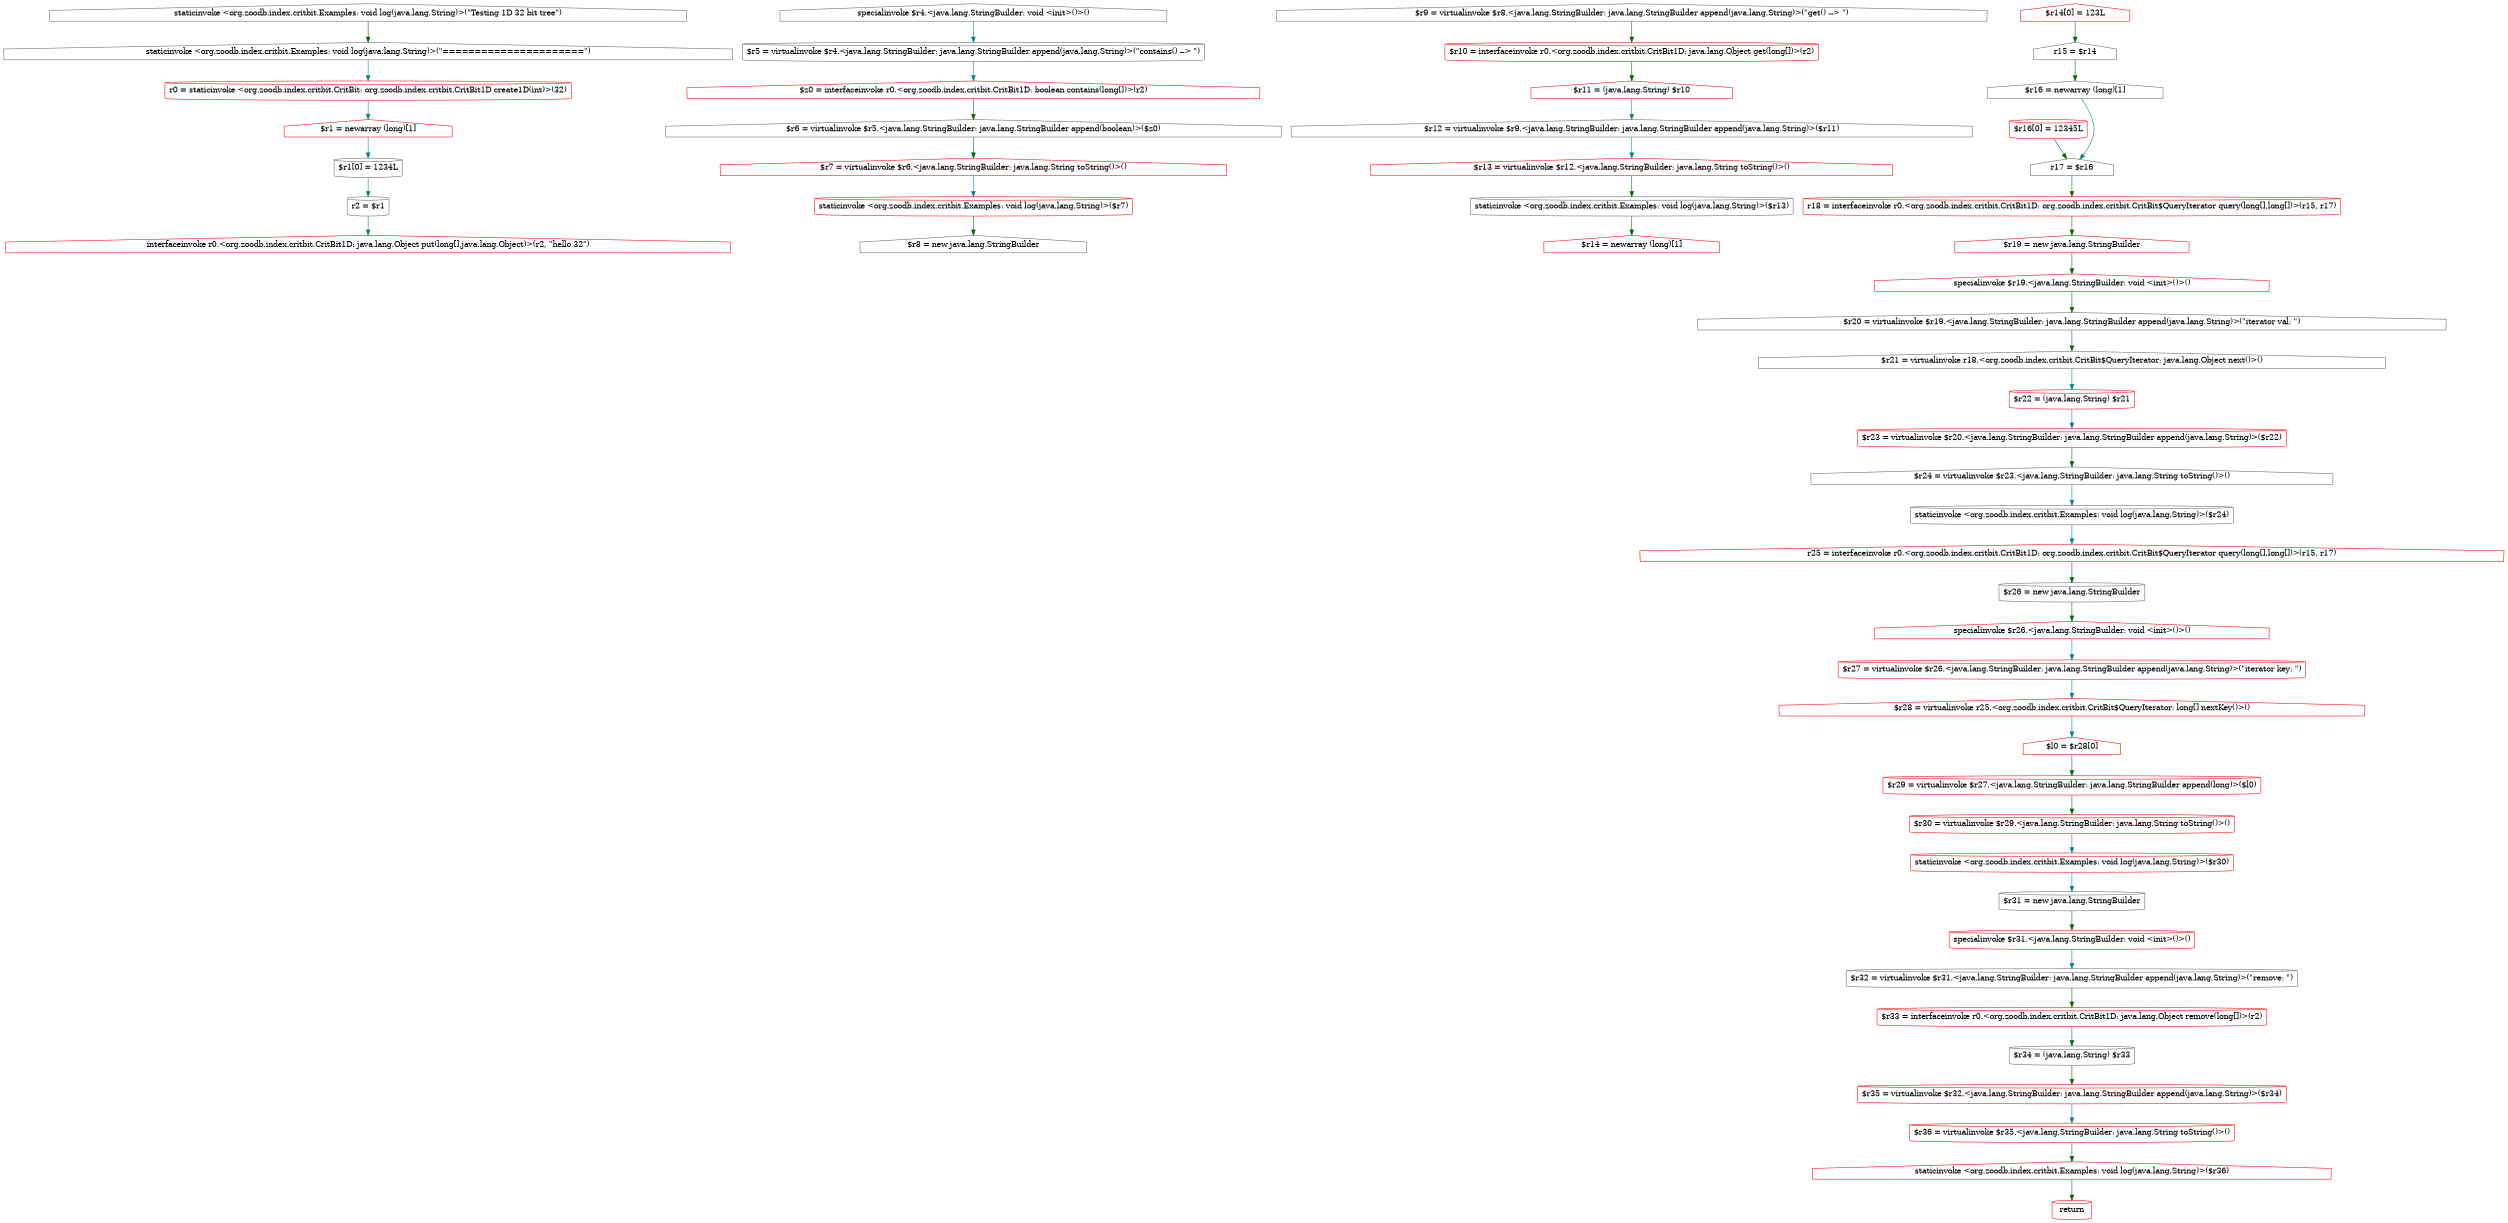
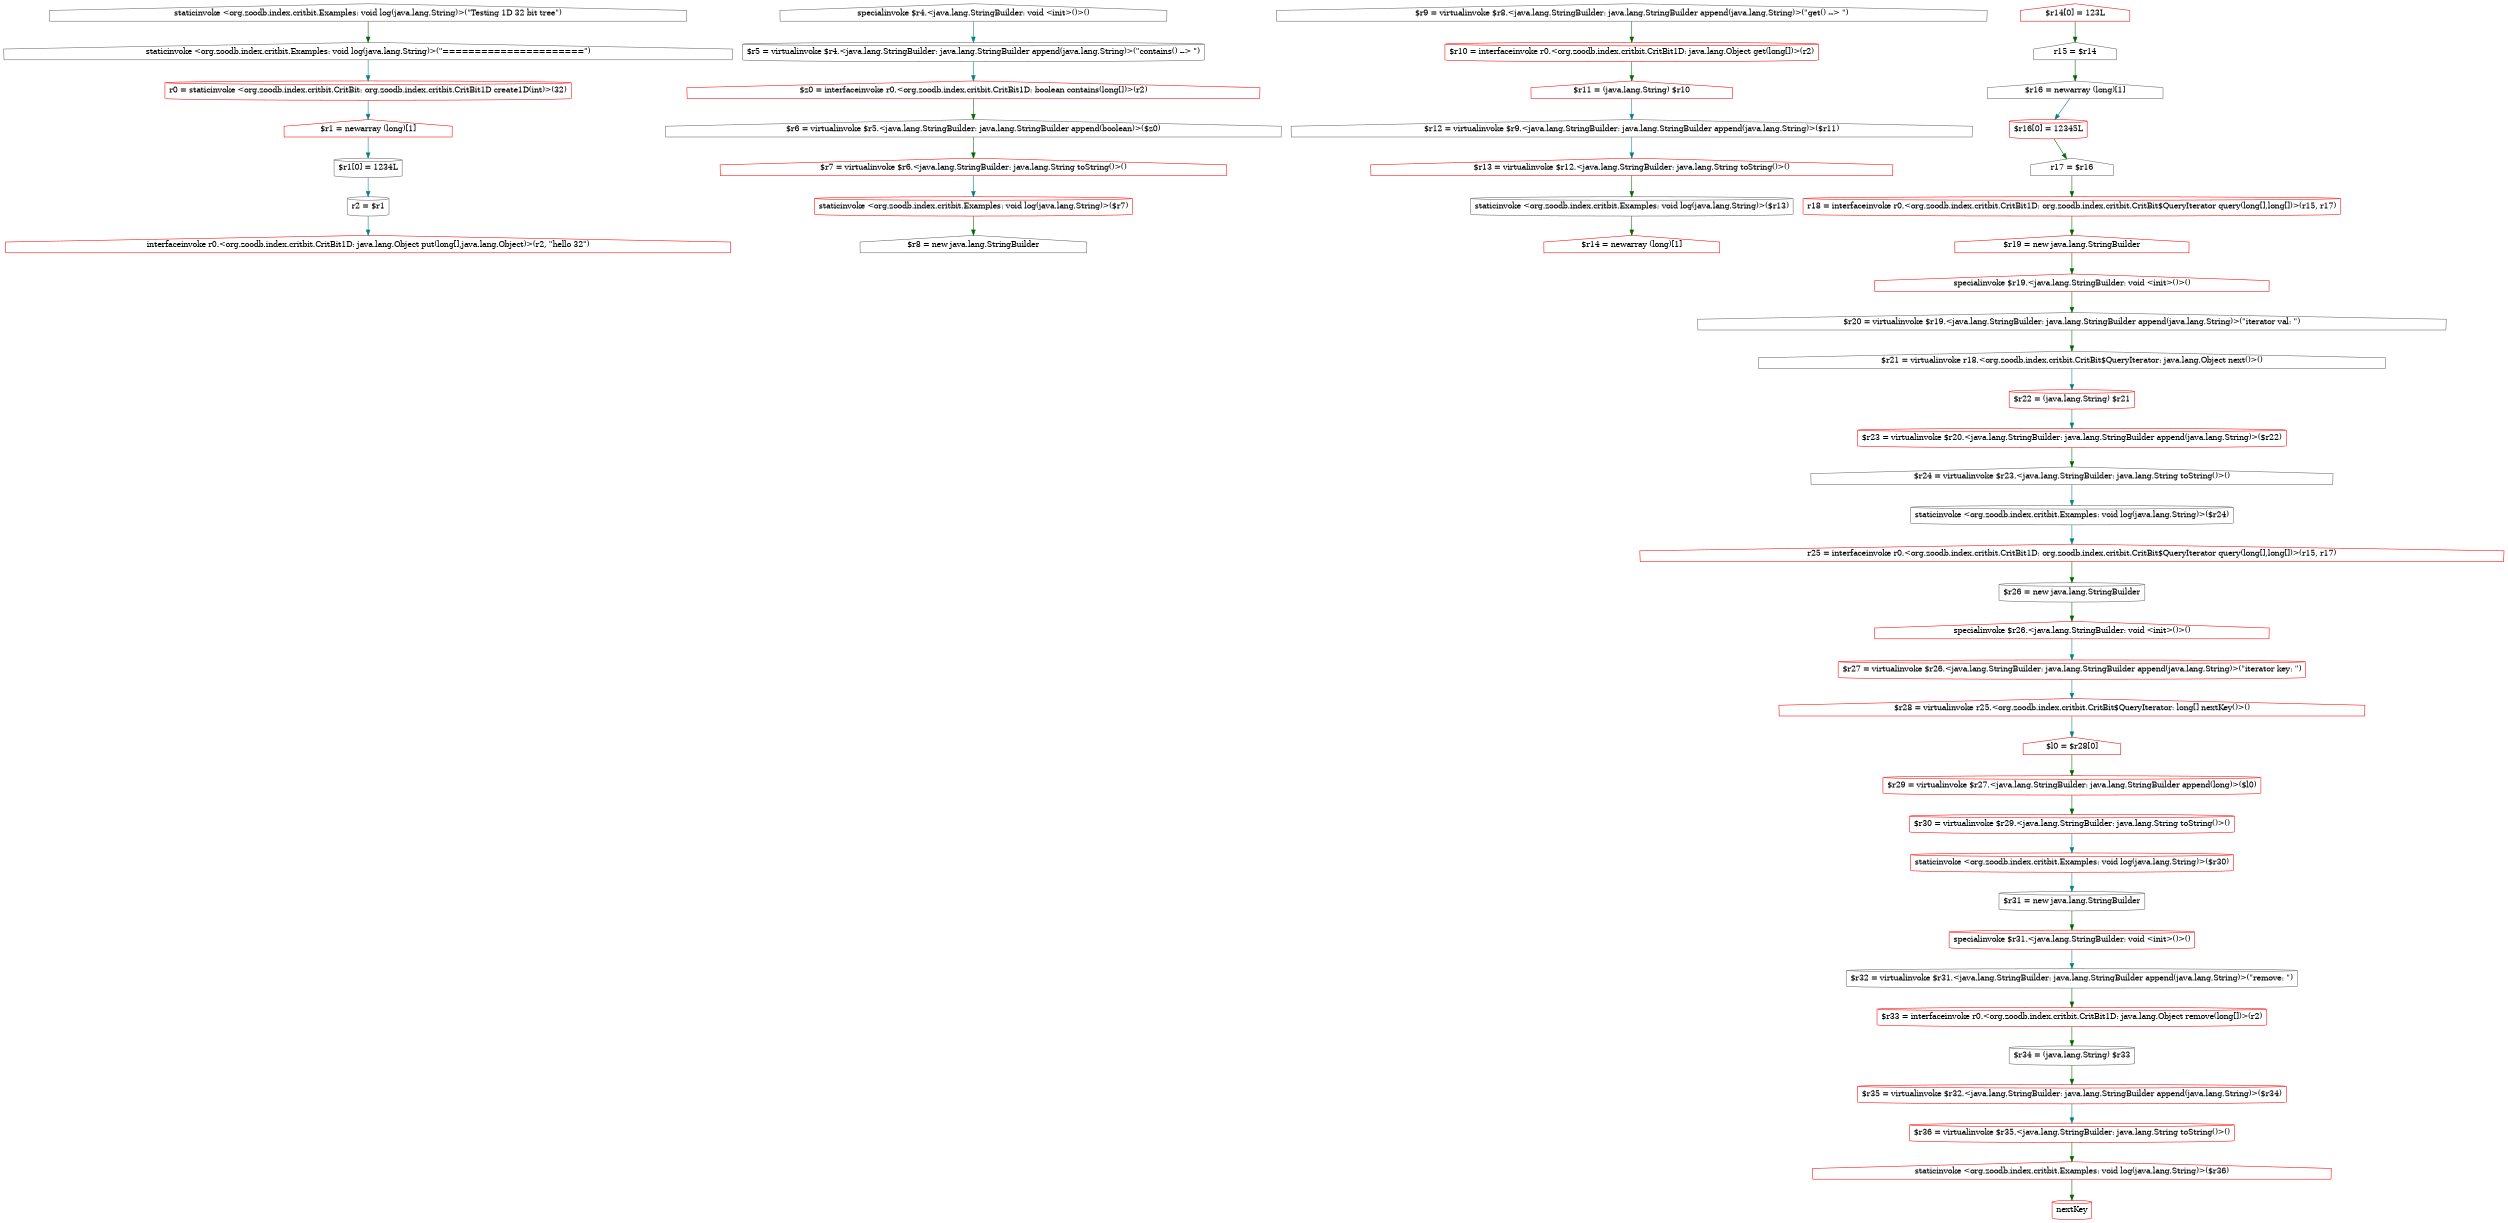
(2094, 127) -> (2064, 107)
(2072, 1210) -> (2072, 1210)
